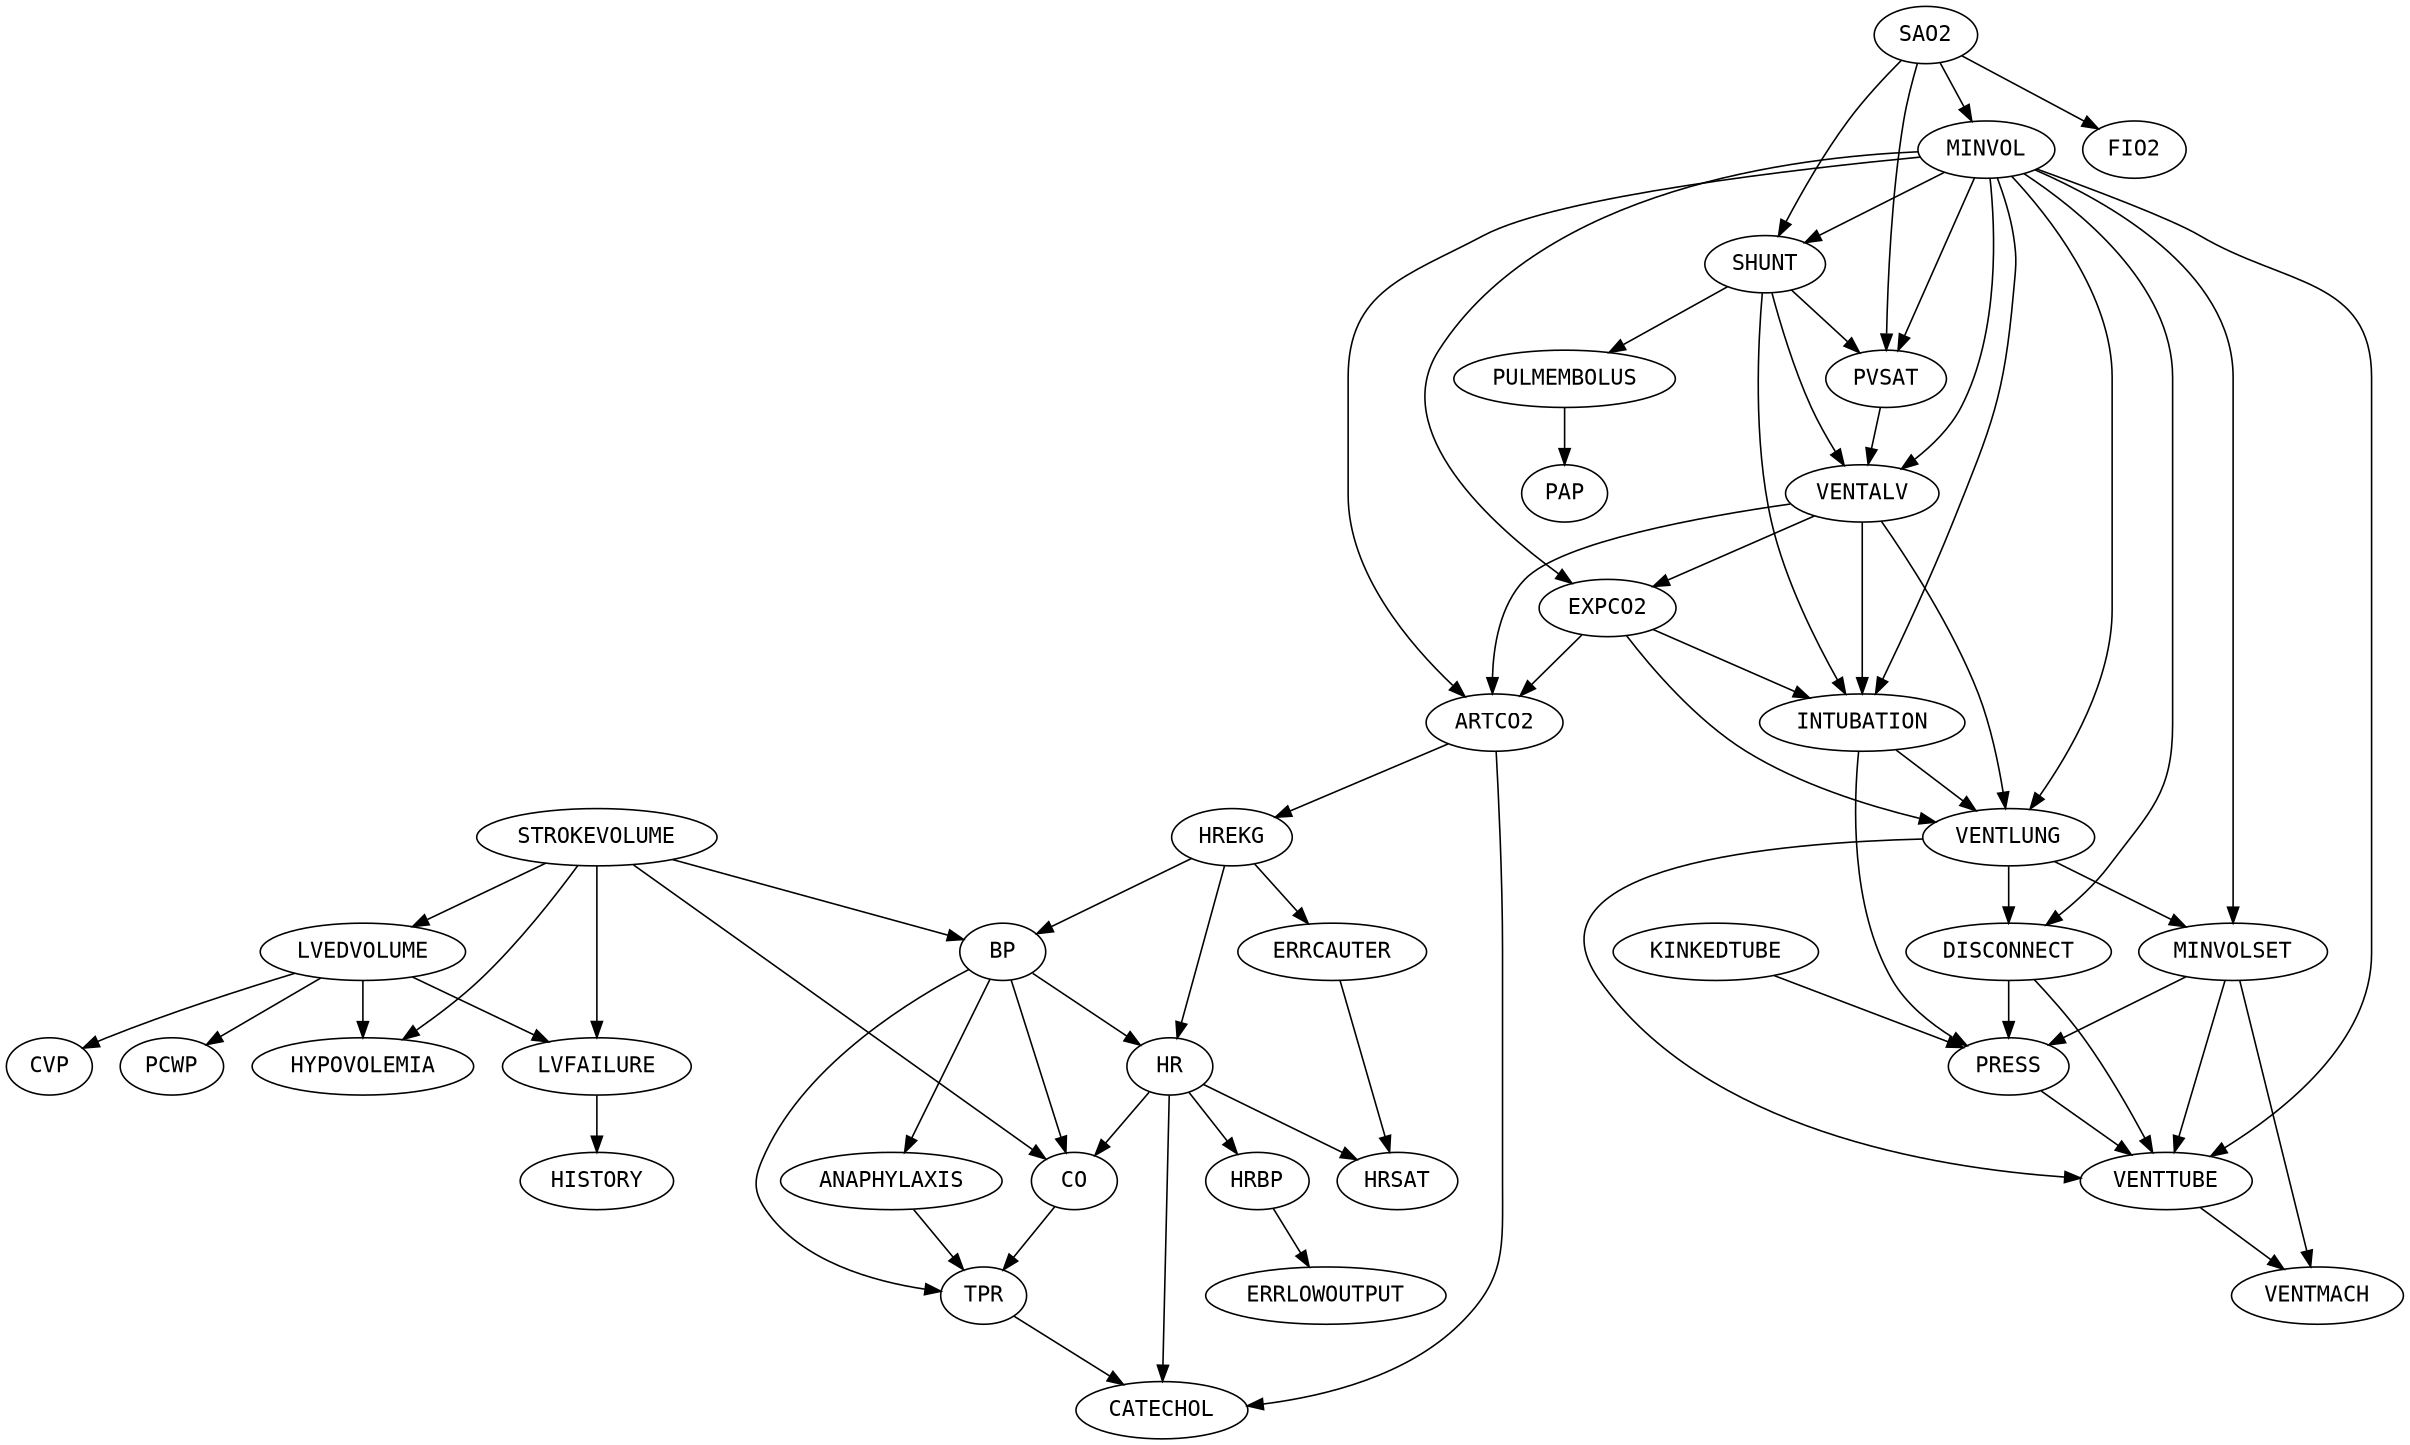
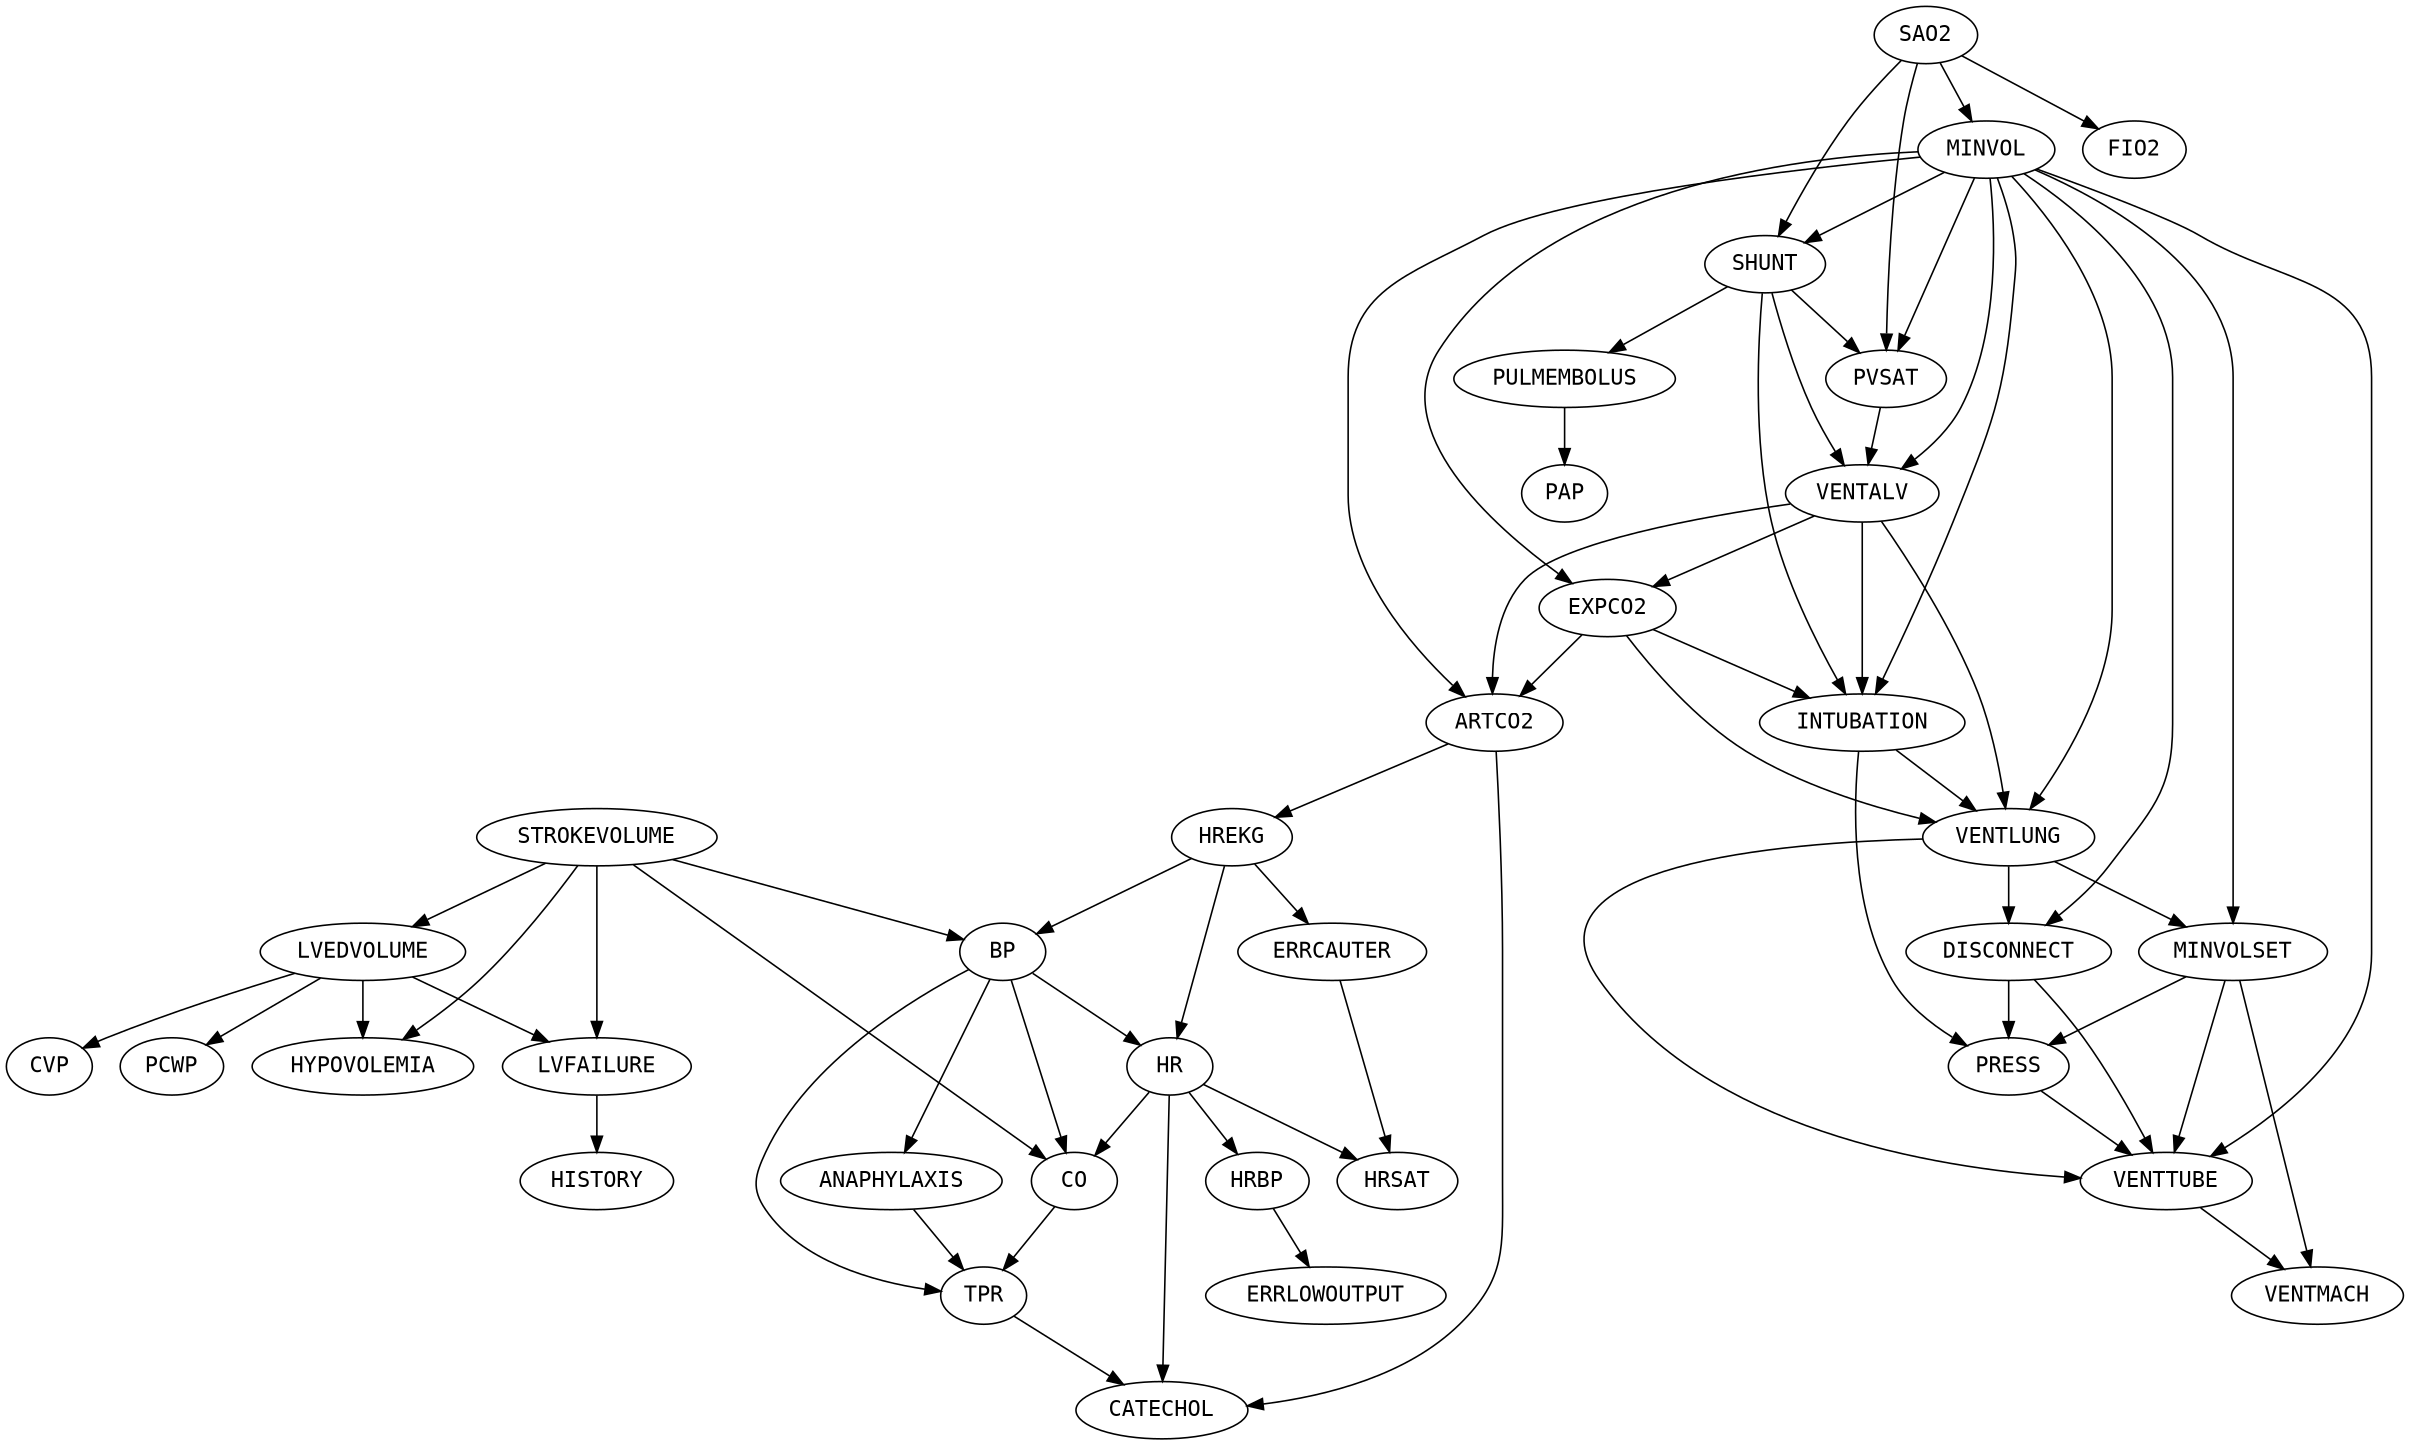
(1716, 952) -> none
